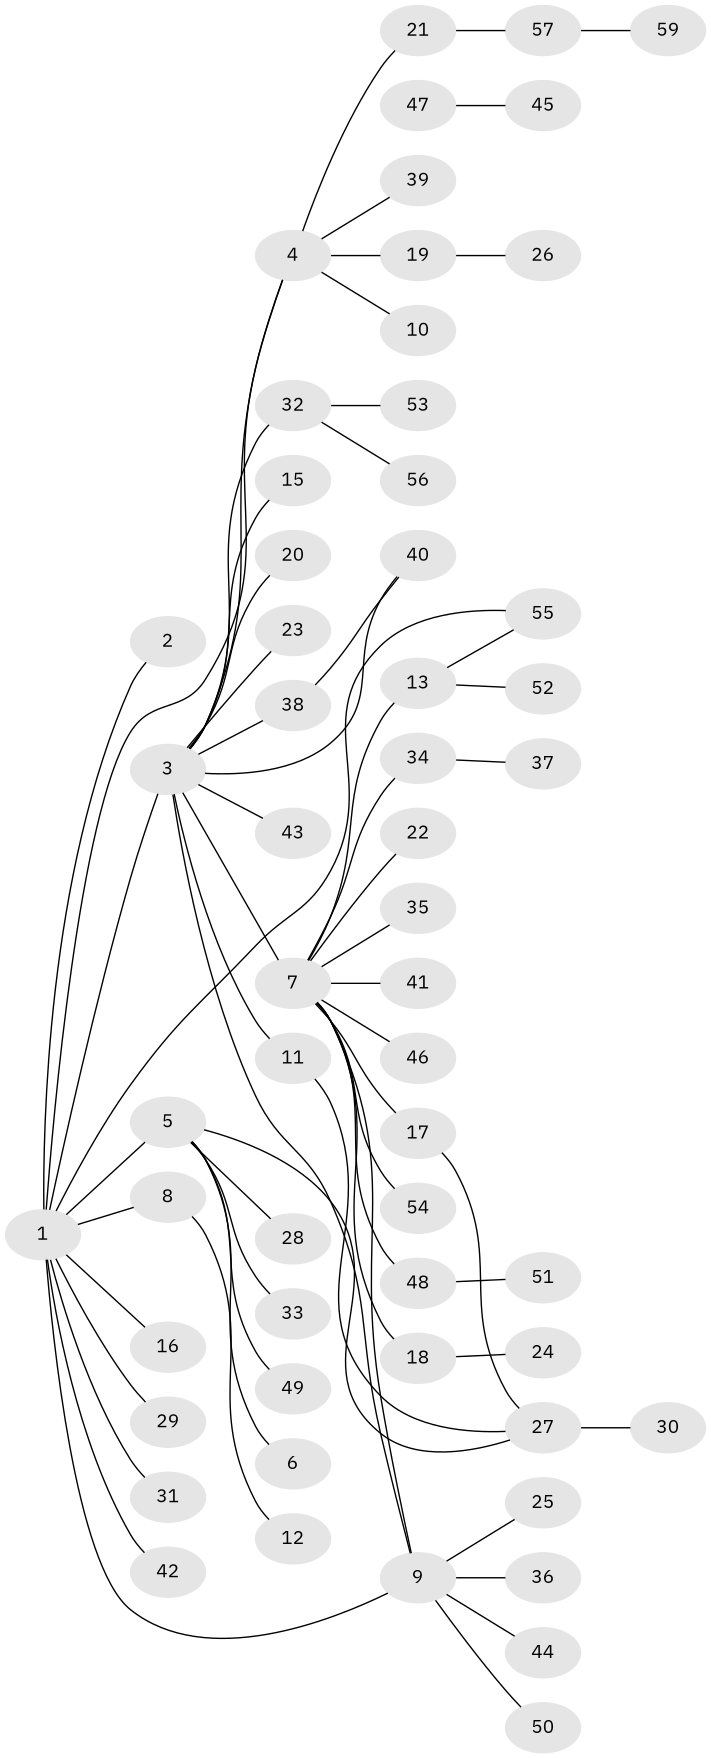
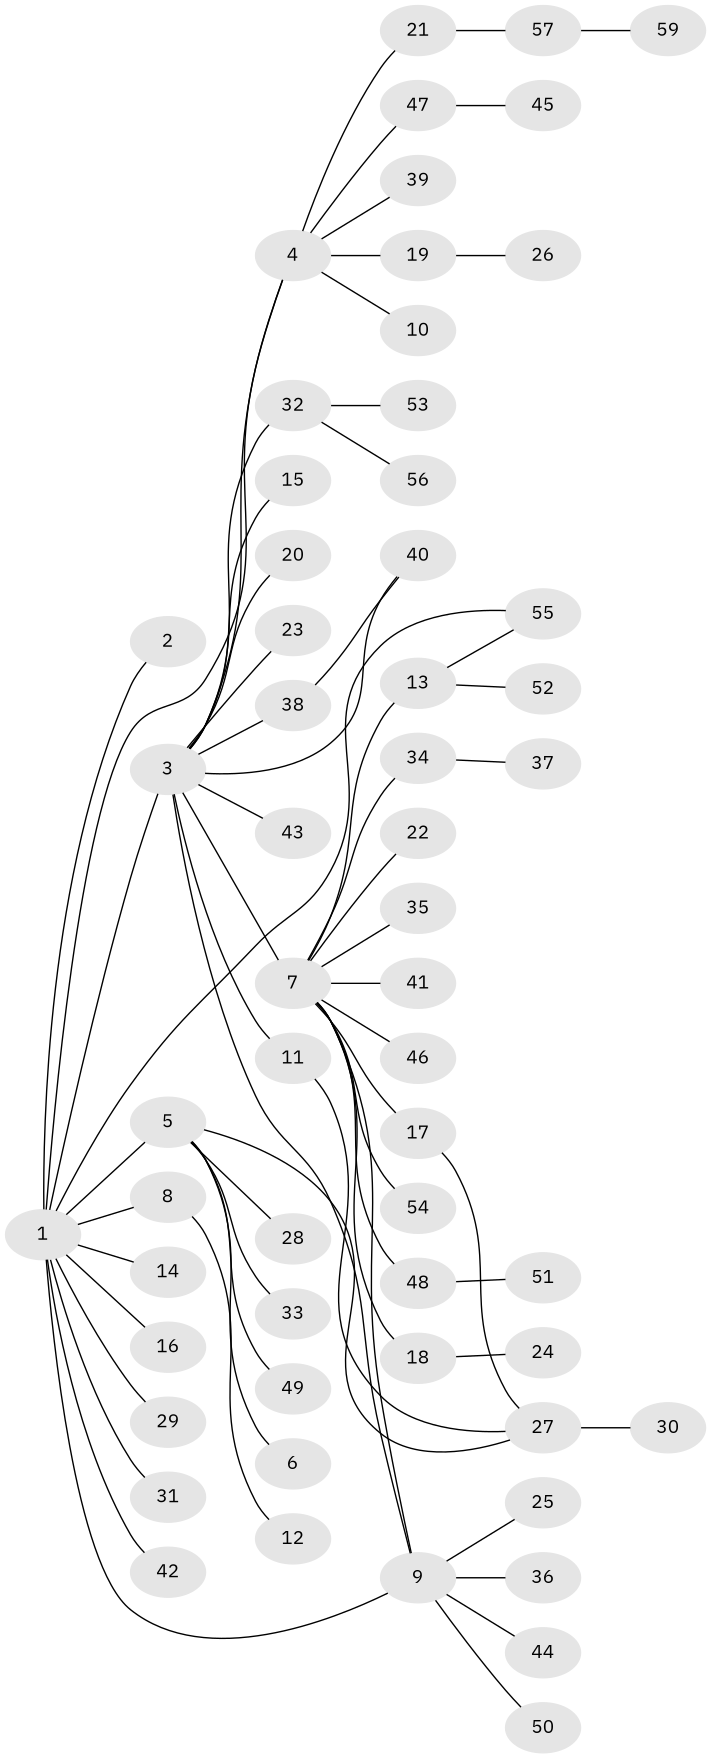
none -> (352, 178)
none -> (168, 1272)
